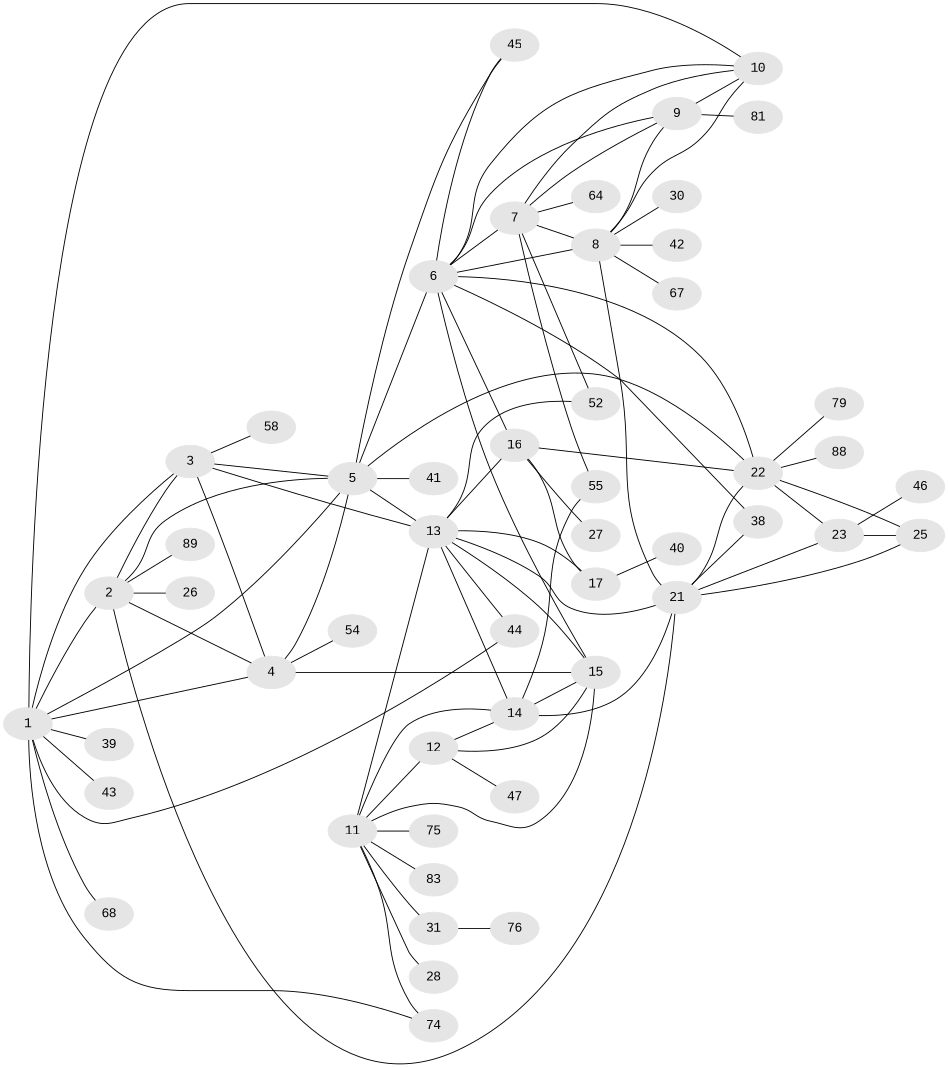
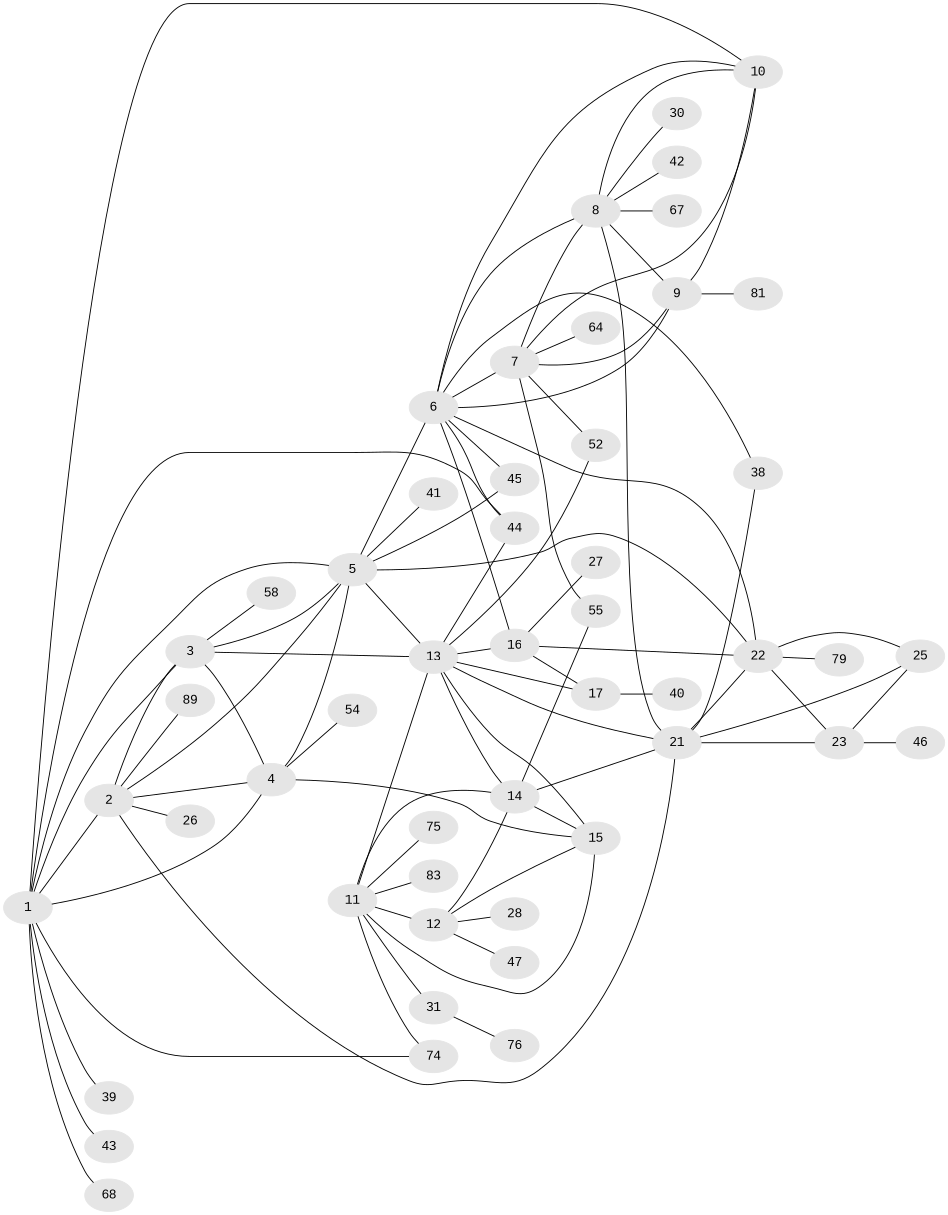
(839, 453) -> none
(495, 482) -> (472, 469)
(392, 915) -> (474, 919)
